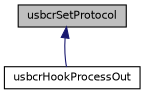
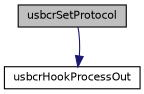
(65, 53) -> (80, 41)
